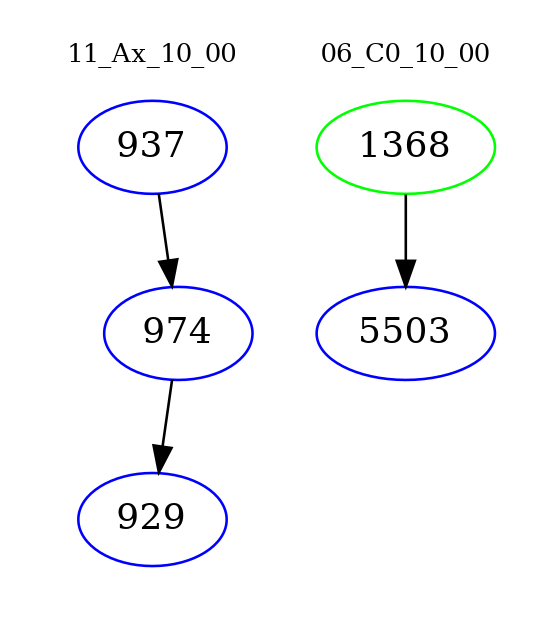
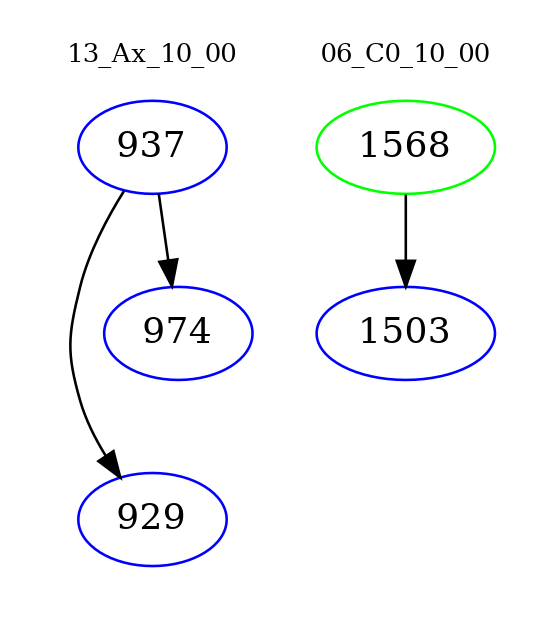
(152, 56) -> (152, 56)
(406, 147) -> (406, 147)
(406, 333) -> (406, 333)
(167, 413) -> (73, 322)
